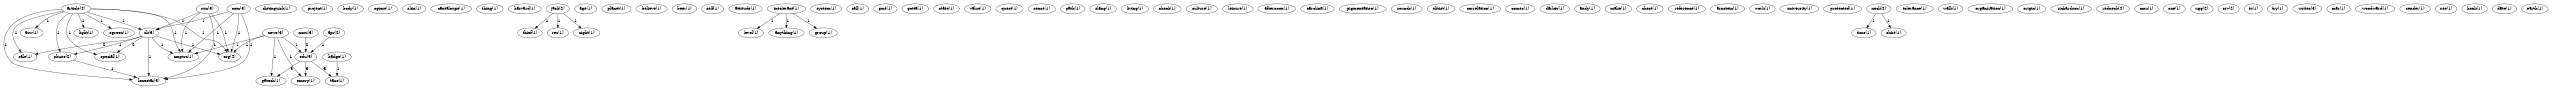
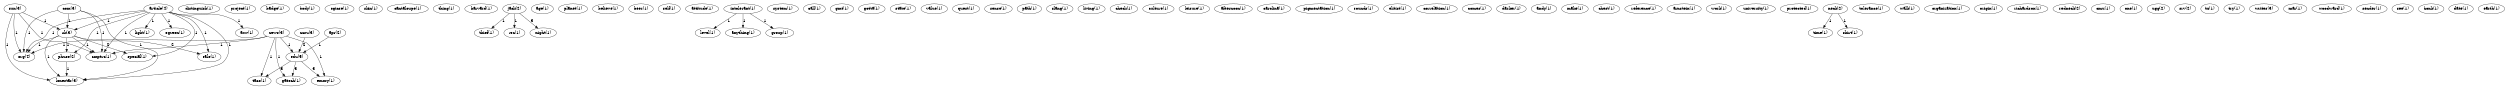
(576, 21) -> (532, 21)
(337, 68) -> (268, 56)
